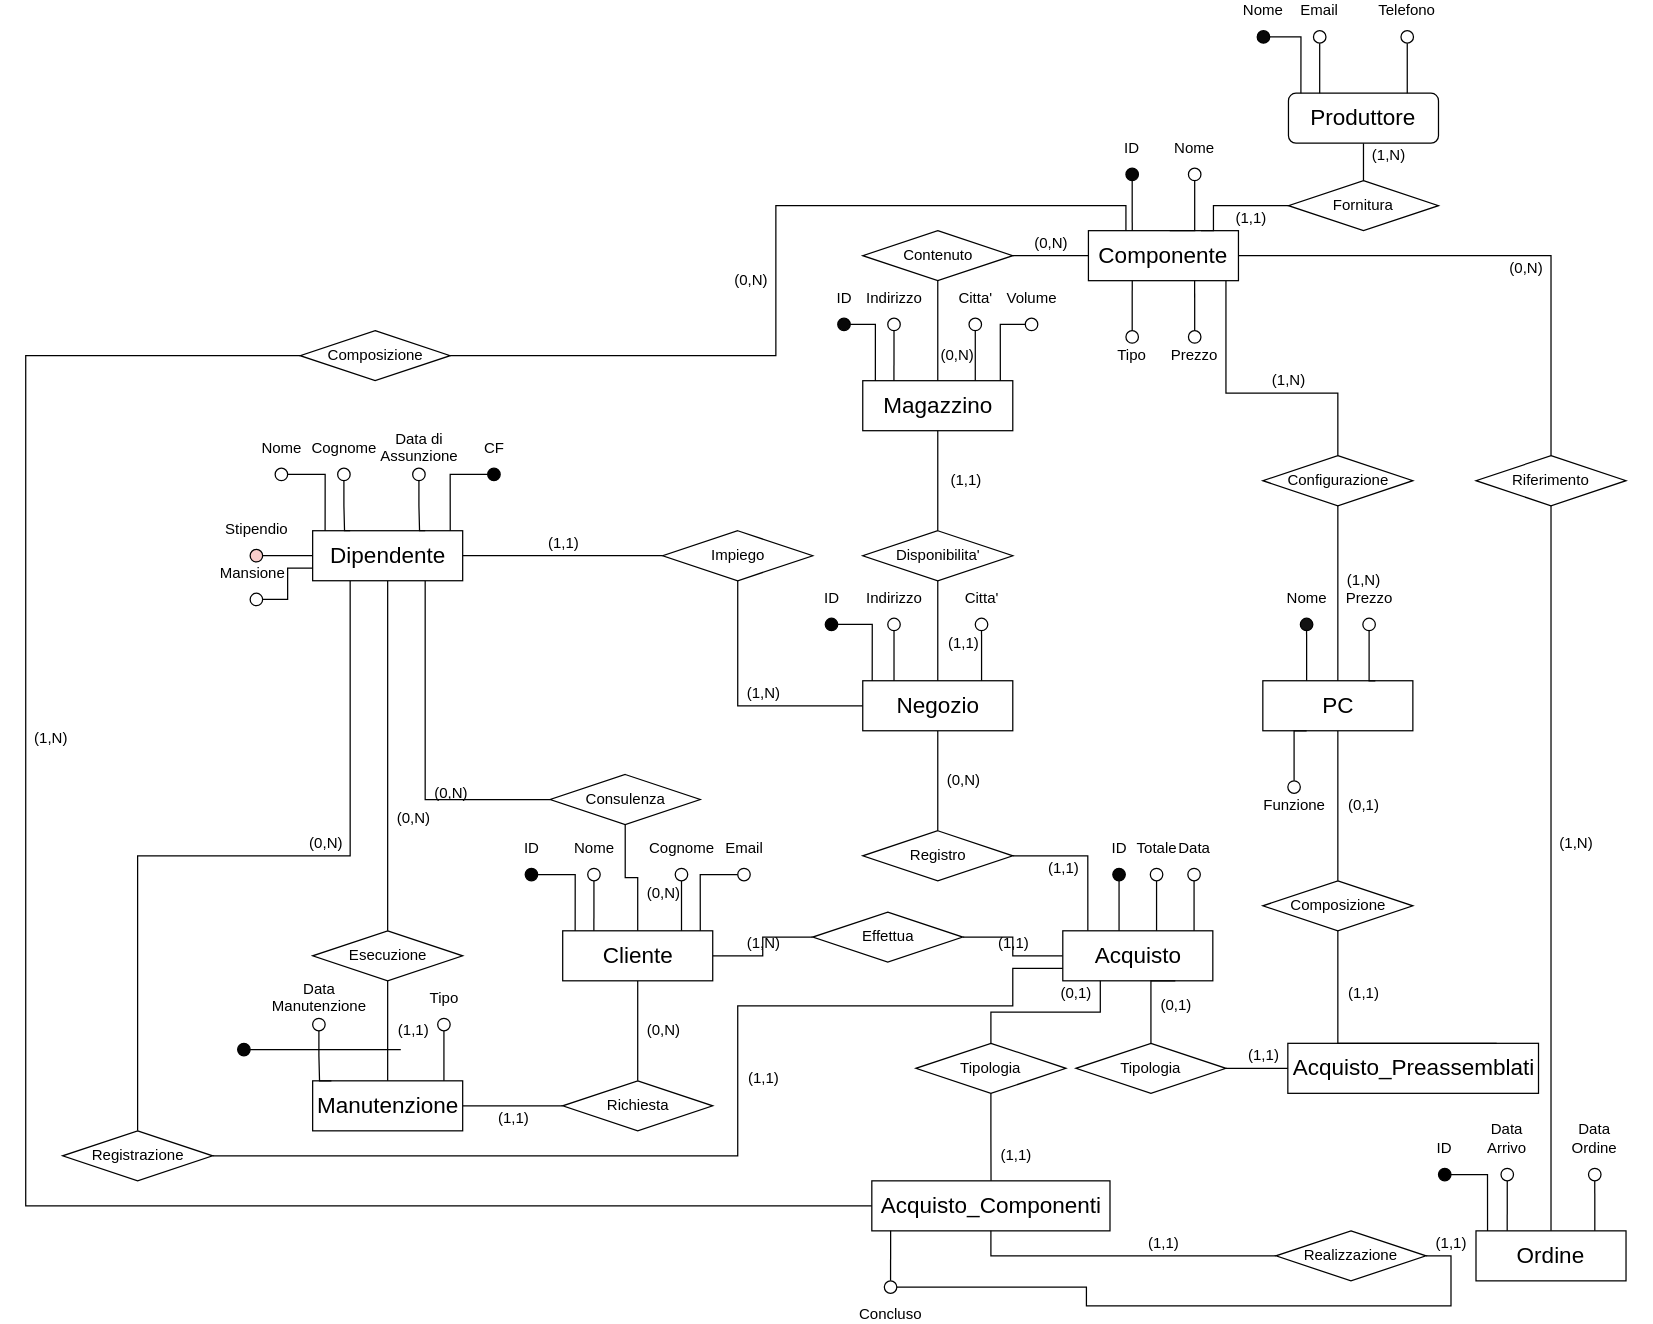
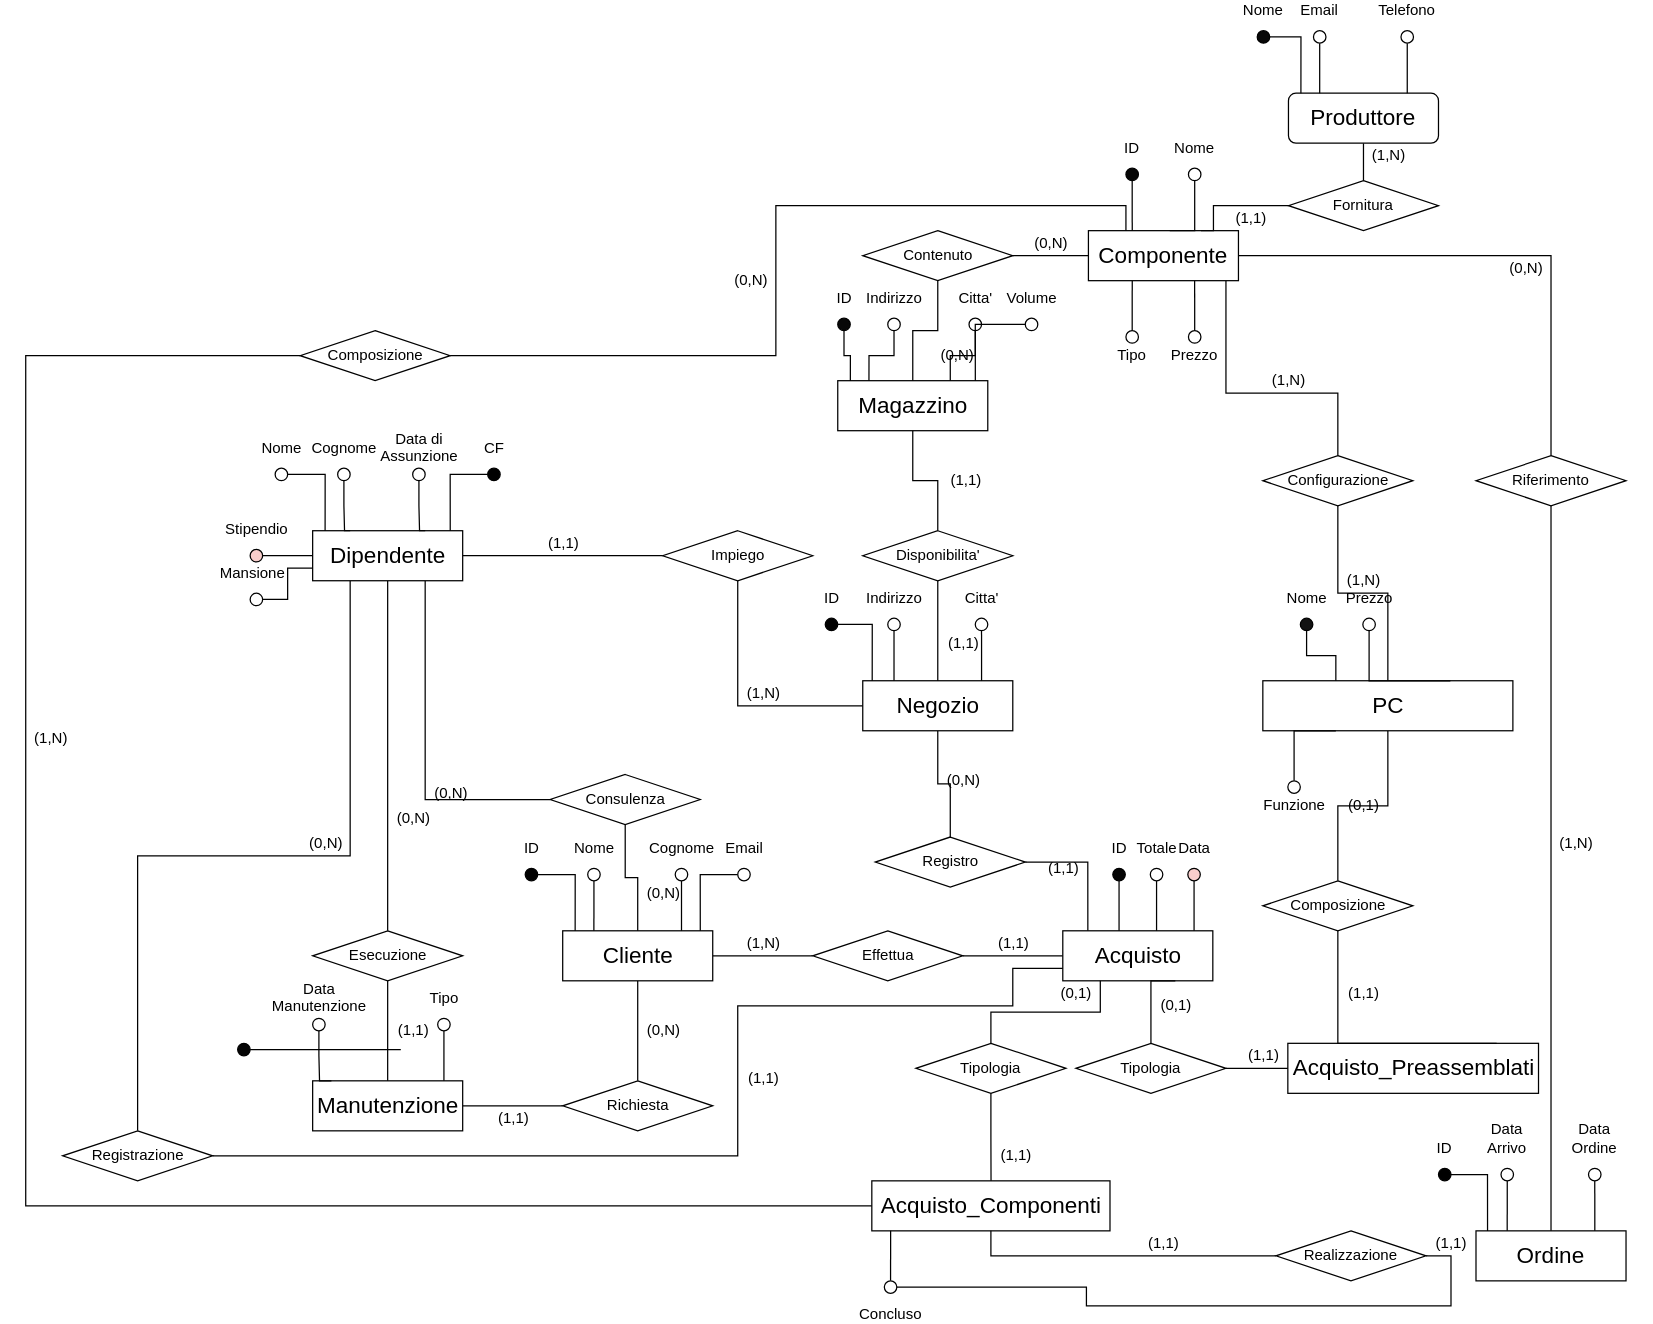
(938, 406) -> (913, 406)
(1338, 706) -> (1388, 706)
(938, 856) -> (950, 862)
(1194, 874) -> (1194, 874)
(888, 937) -> (888, 956)
